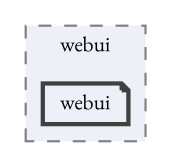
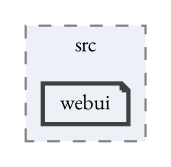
(86, 46) -> (86, 46)
